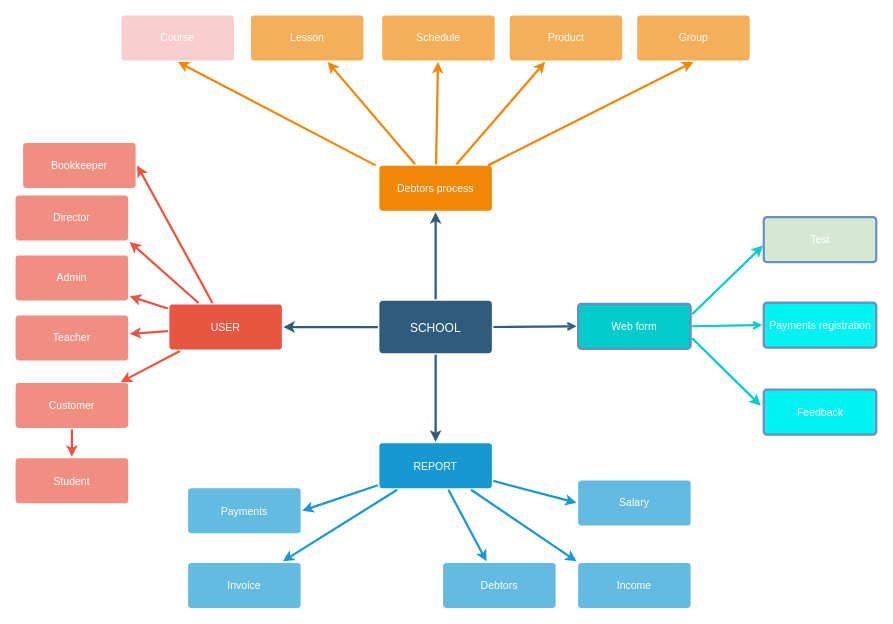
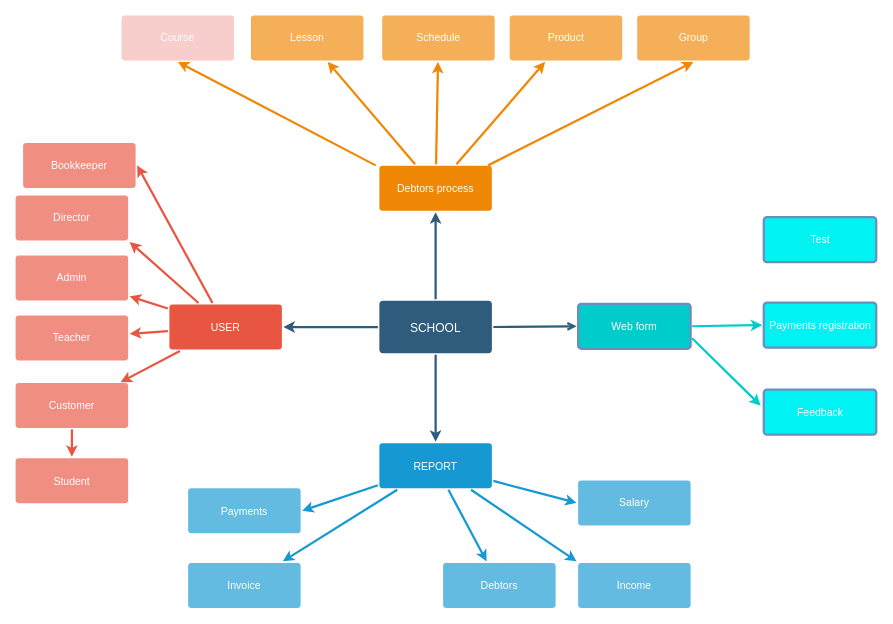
(820, 240) -> (820, 240)
(724, 283) -> none
(753, 325) -> (752, 325)
